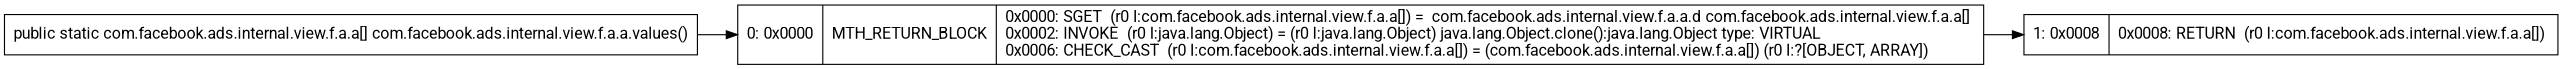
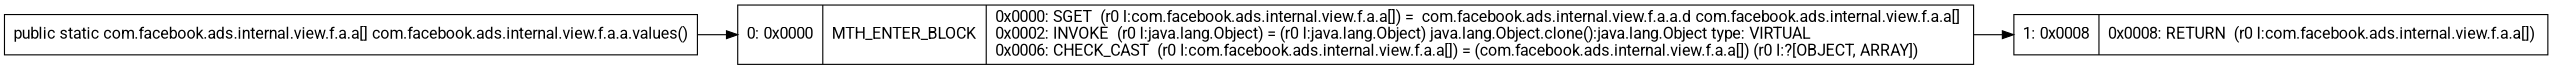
(910, 34) -> (905, 34)
